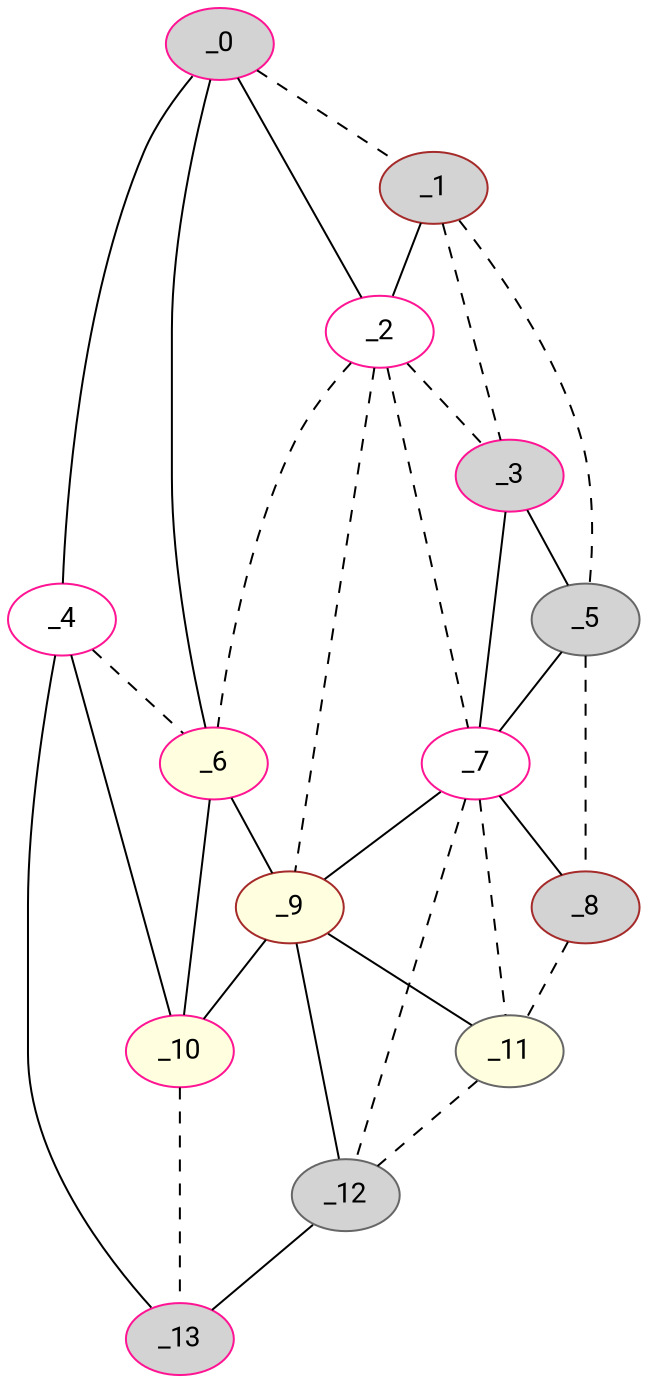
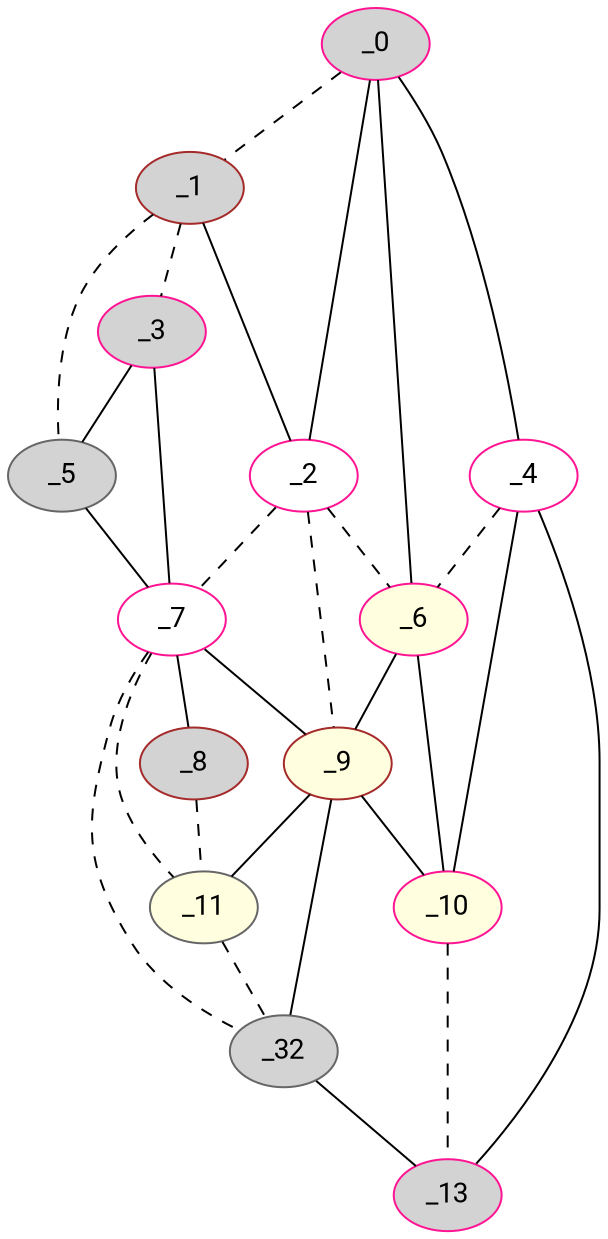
(445, 404) -> none
(586, 763) -> none
(346, 1195) -> (284, 1051)
